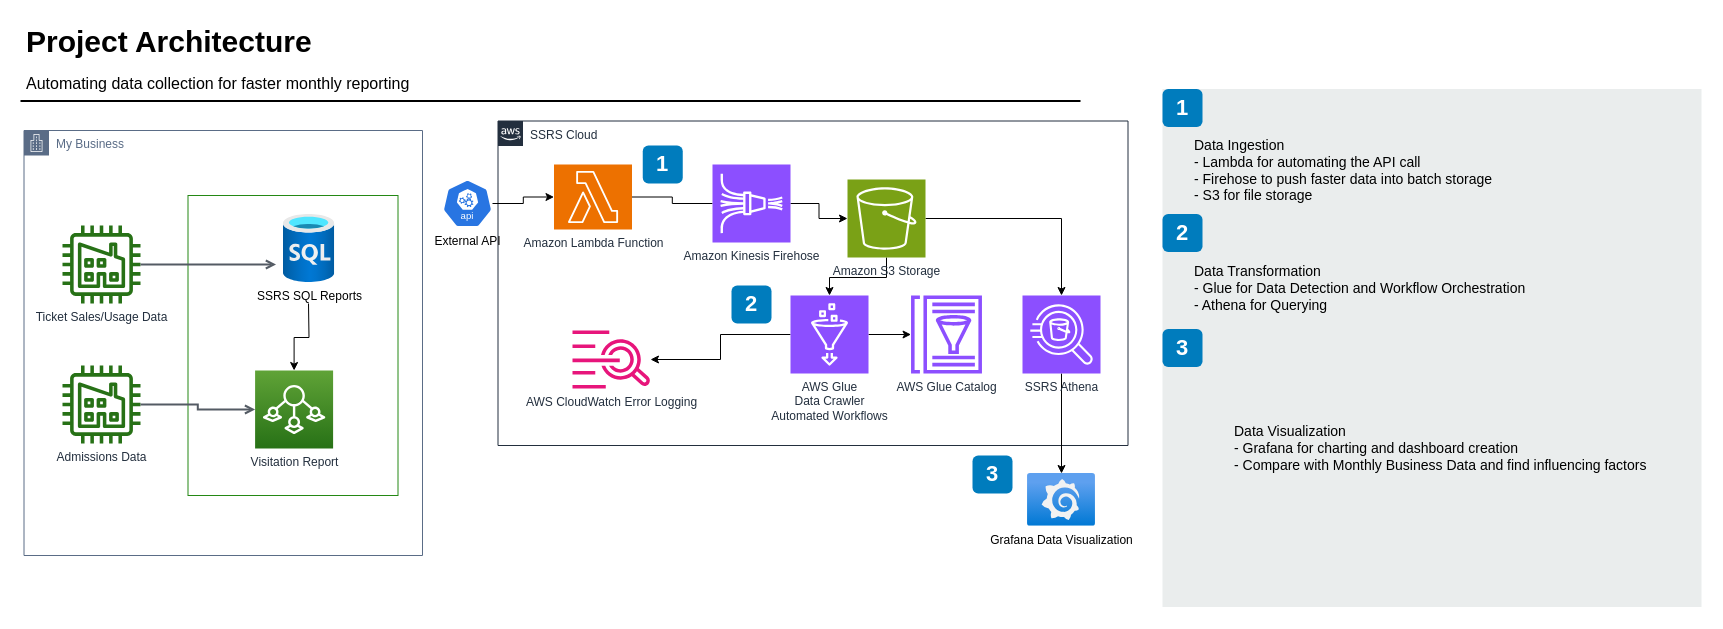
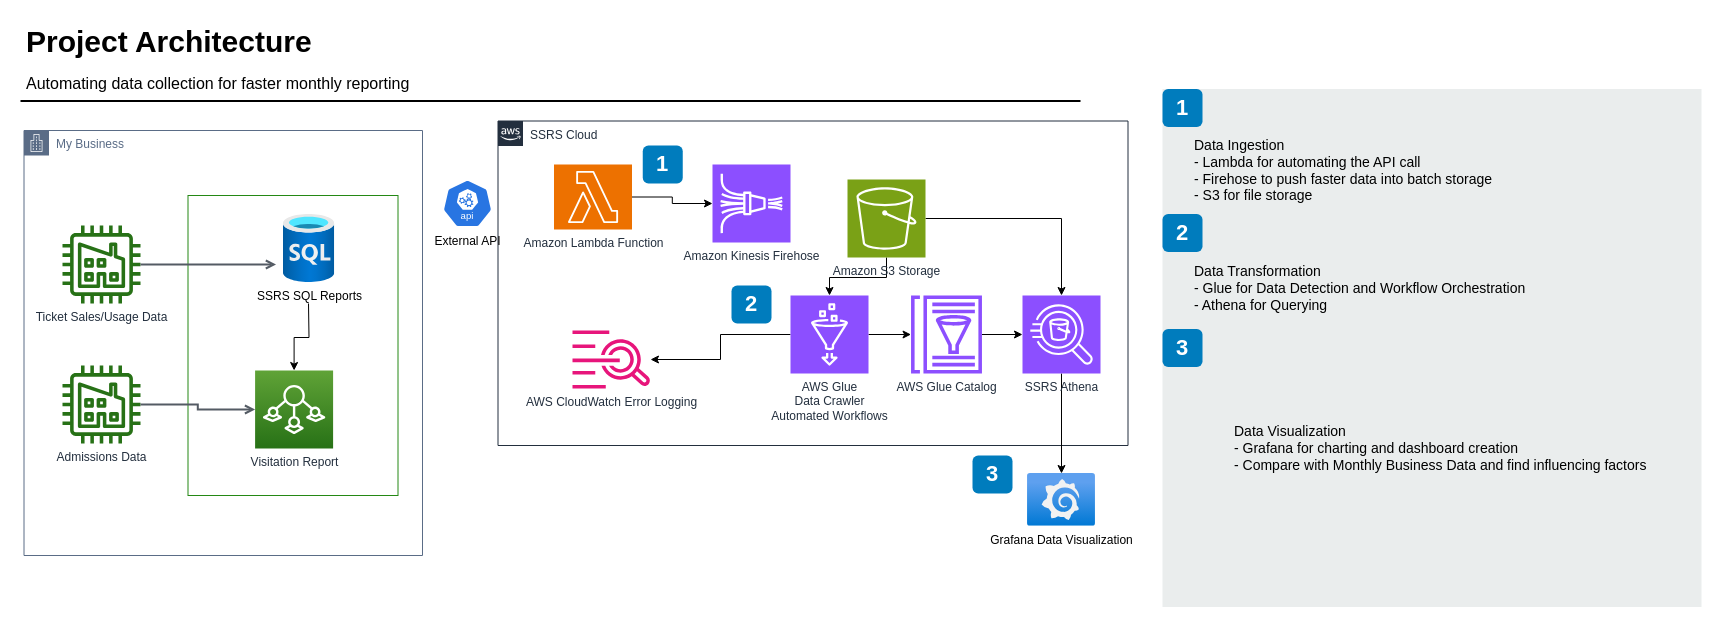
(523, 204) -> none
(706, 204) -> (704, 204)
(819, 208) -> none
none -> (999, 335)
